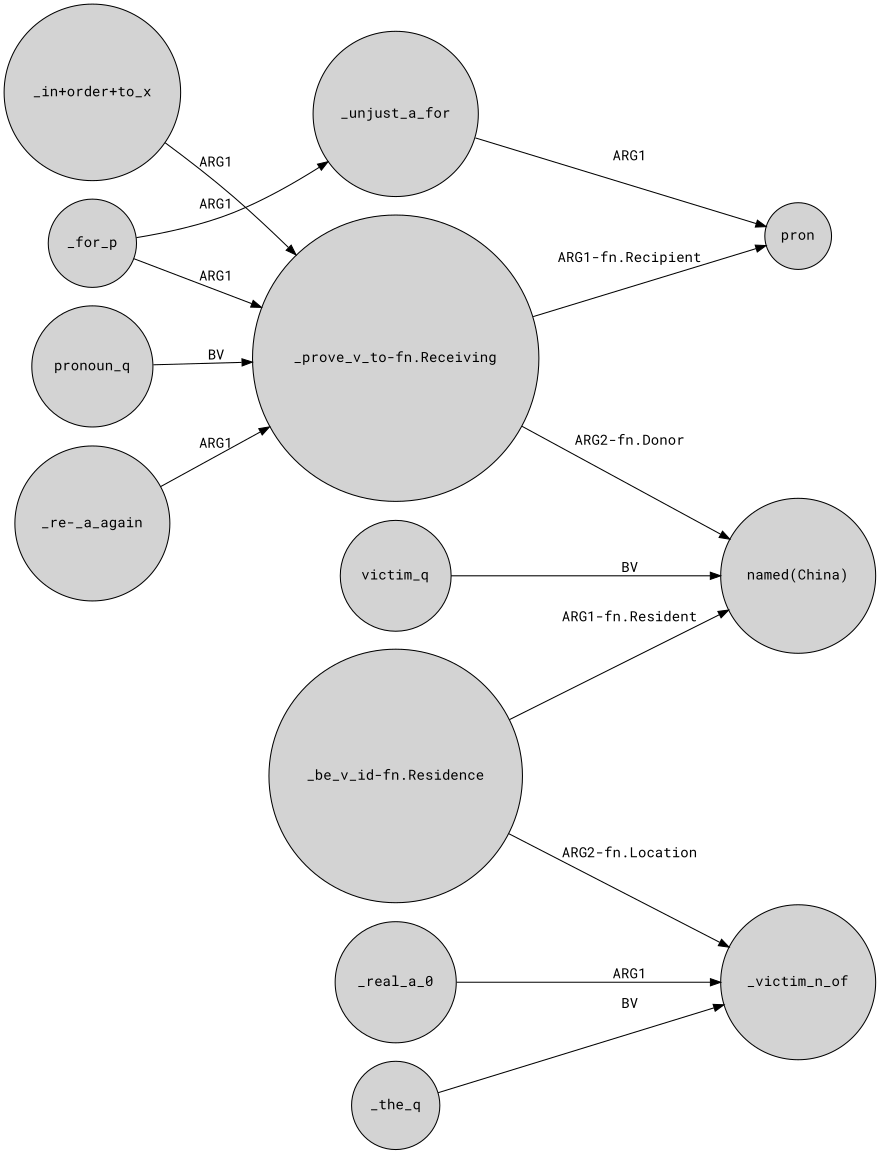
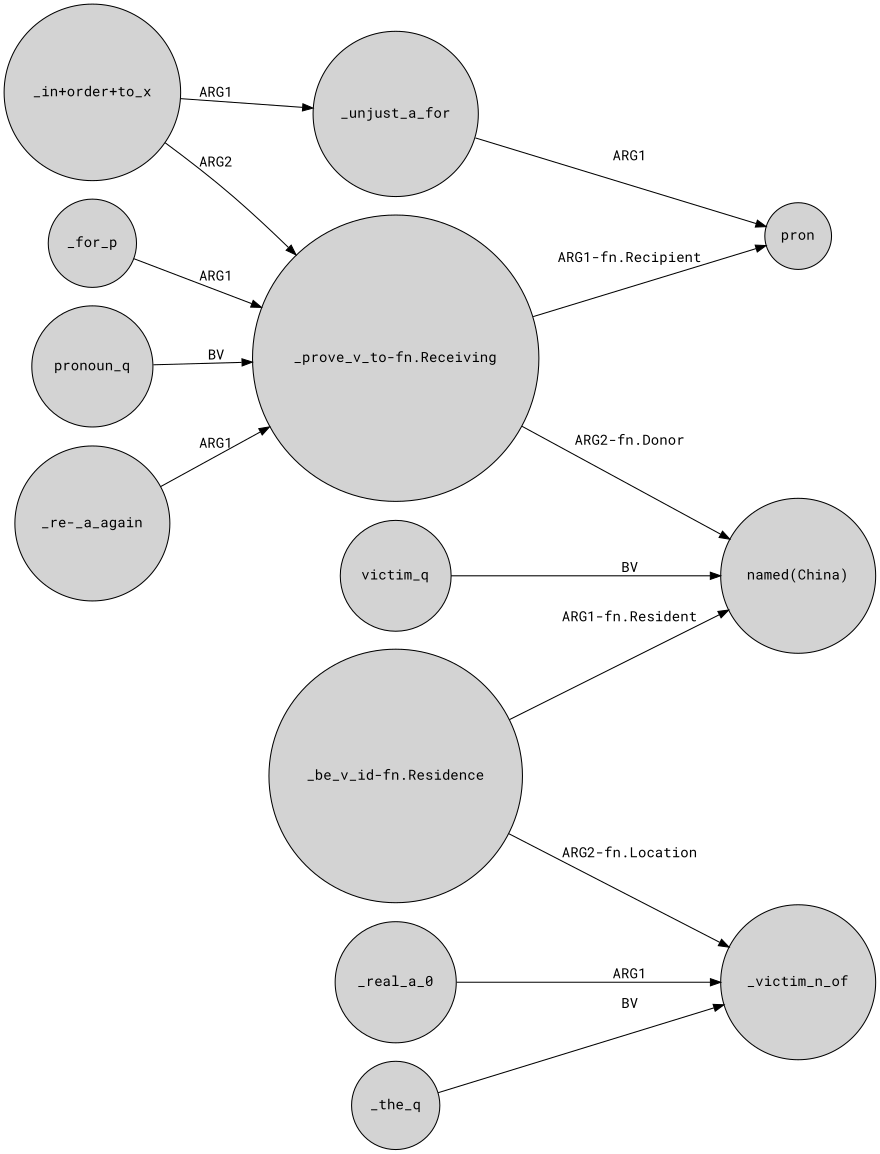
(216, 163) -> (216, 163)
(232, 213) -> (242, 103)
